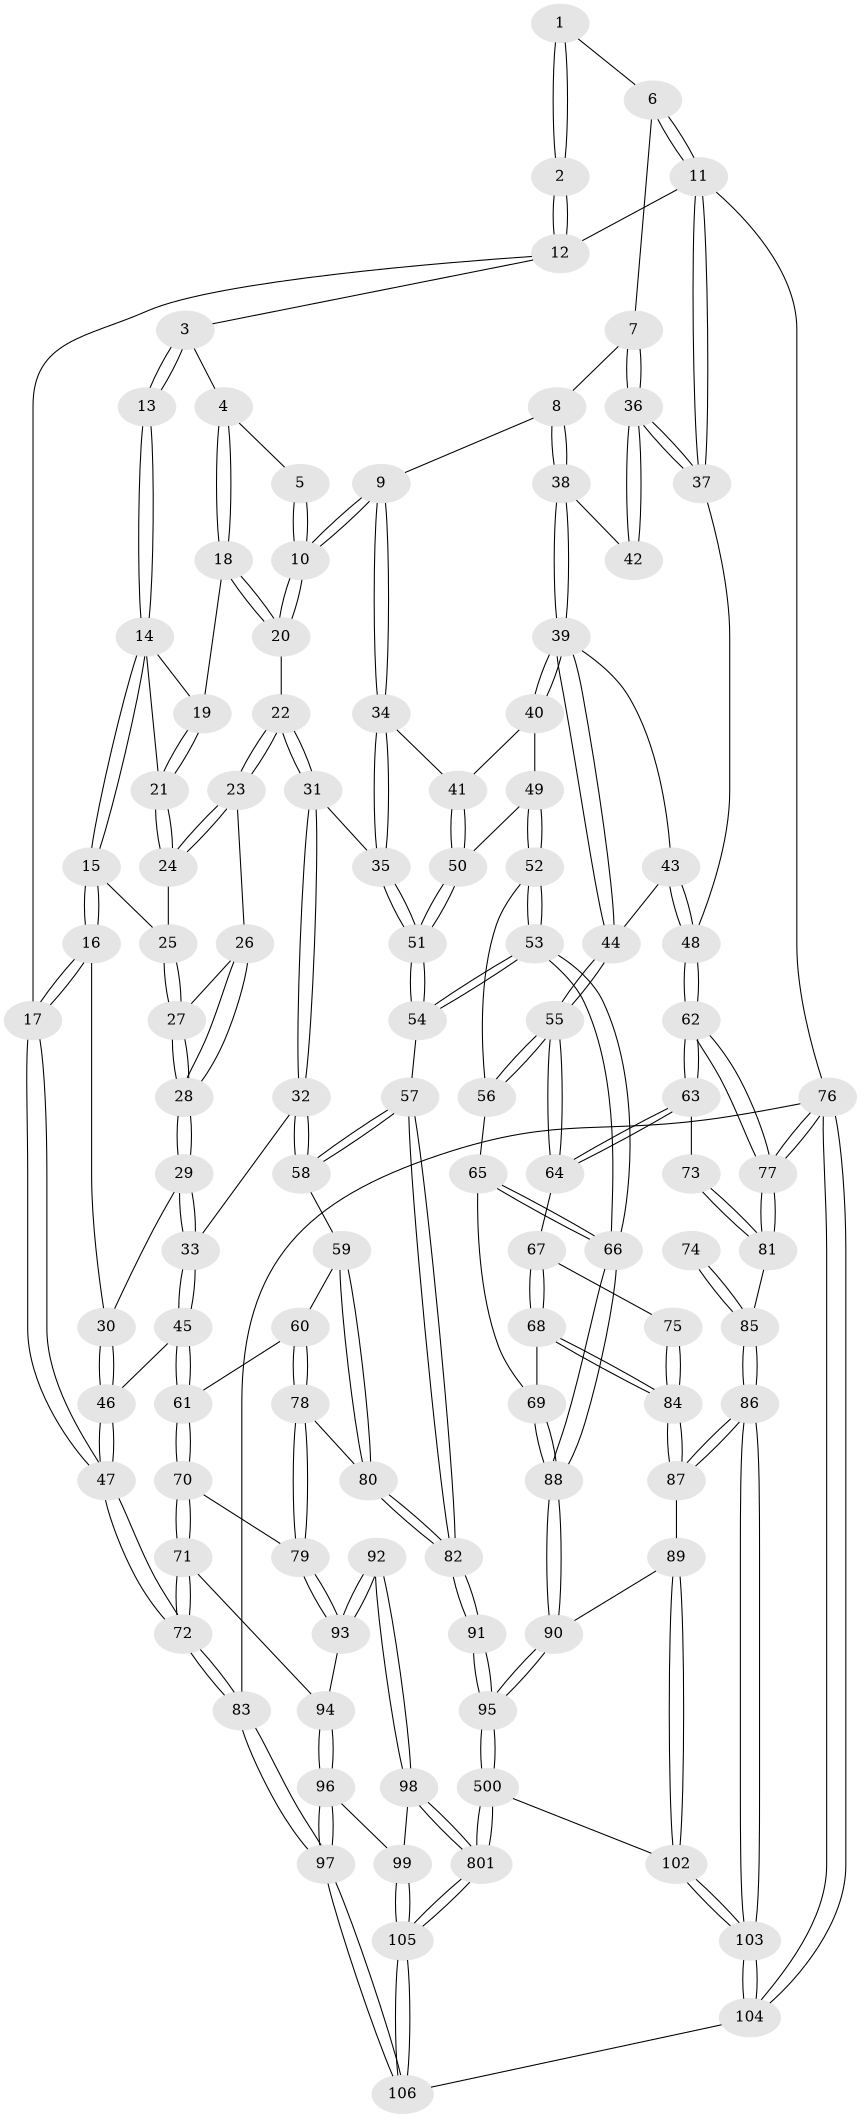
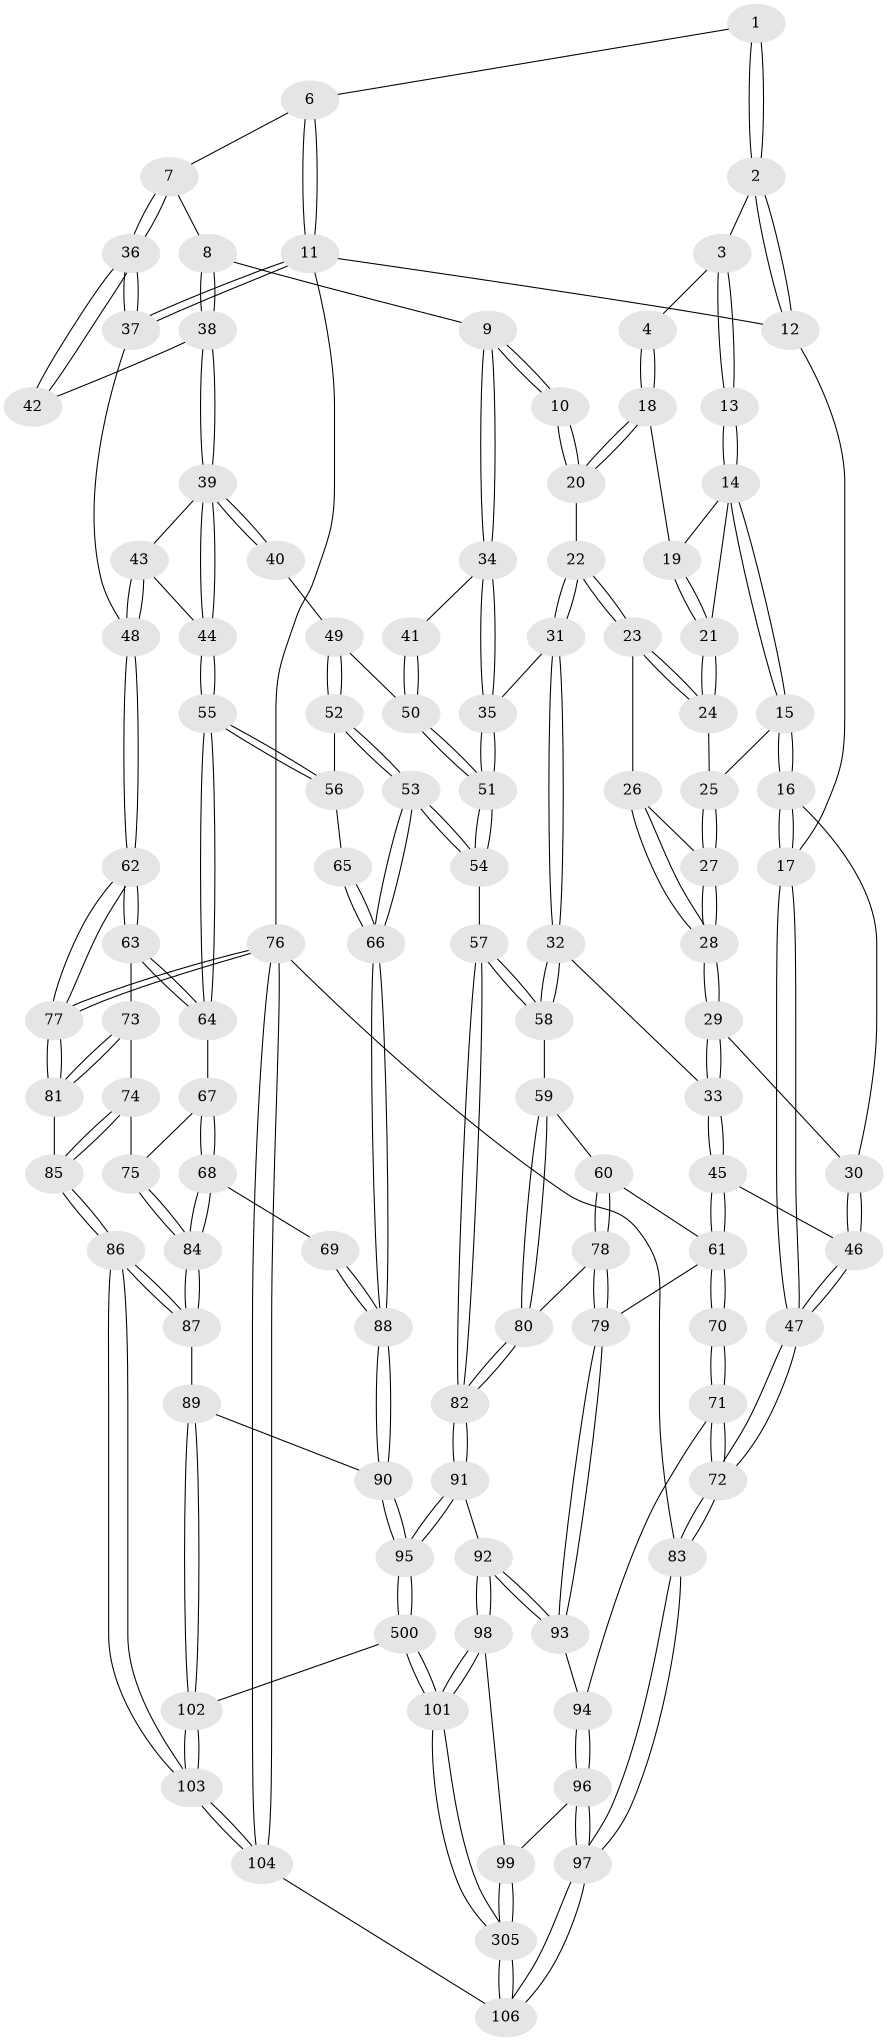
(373, 292) -> (739, 215)
(300, 484) -> none
(497, 752) -> none
none -> (131, 1059)
none -> (131, 1136)
(485, 1294) -> none
(234, 1514) -> (667, 1284)
none -> (472, 1519)
(482, 1864) -> (438, 1711)
(403, 1941) -> (506, 1941)
